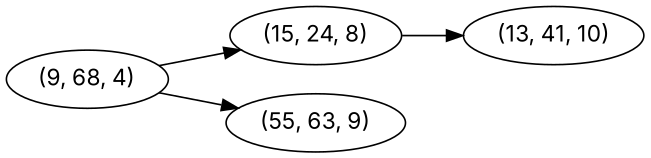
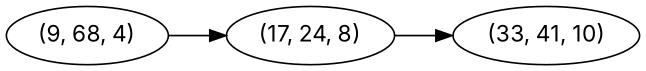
(316, 36) -> (311, 36)
(554, 36) -> (546, 36)
(316, 123) -> none
